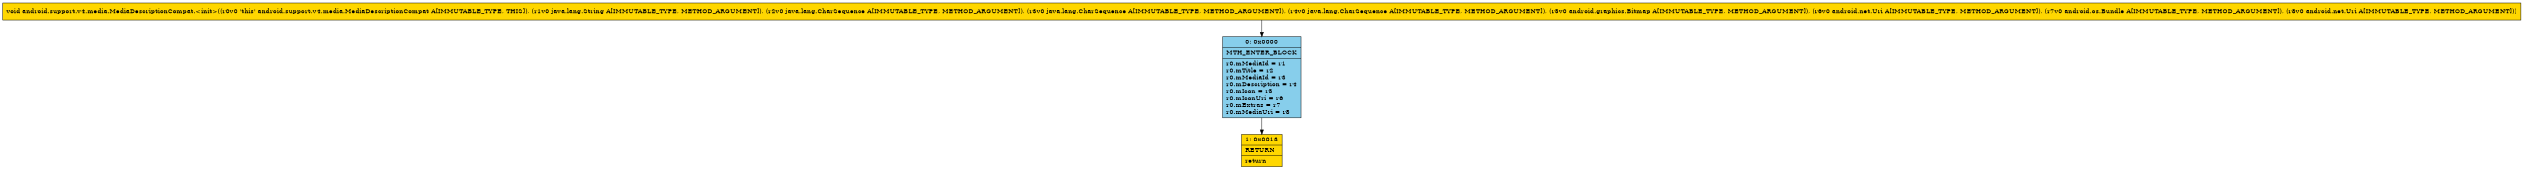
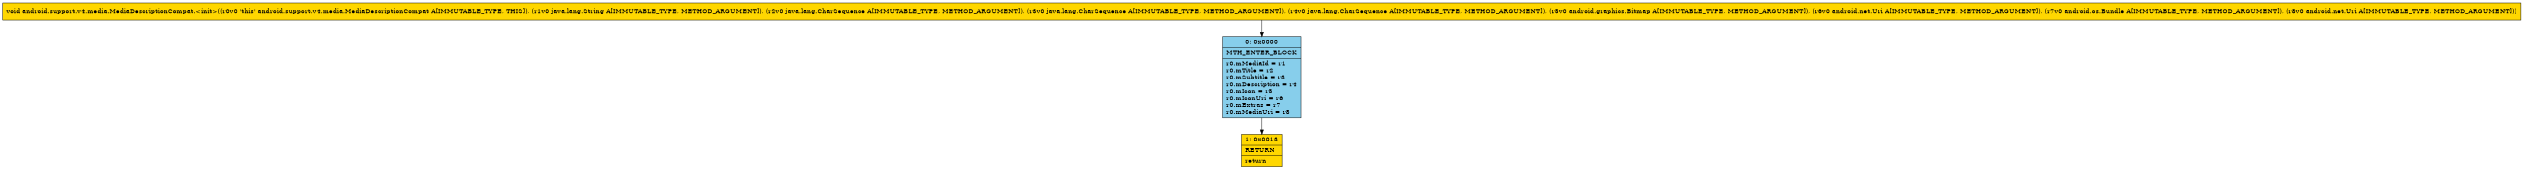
(1256, 77) -> (1256, 77)
